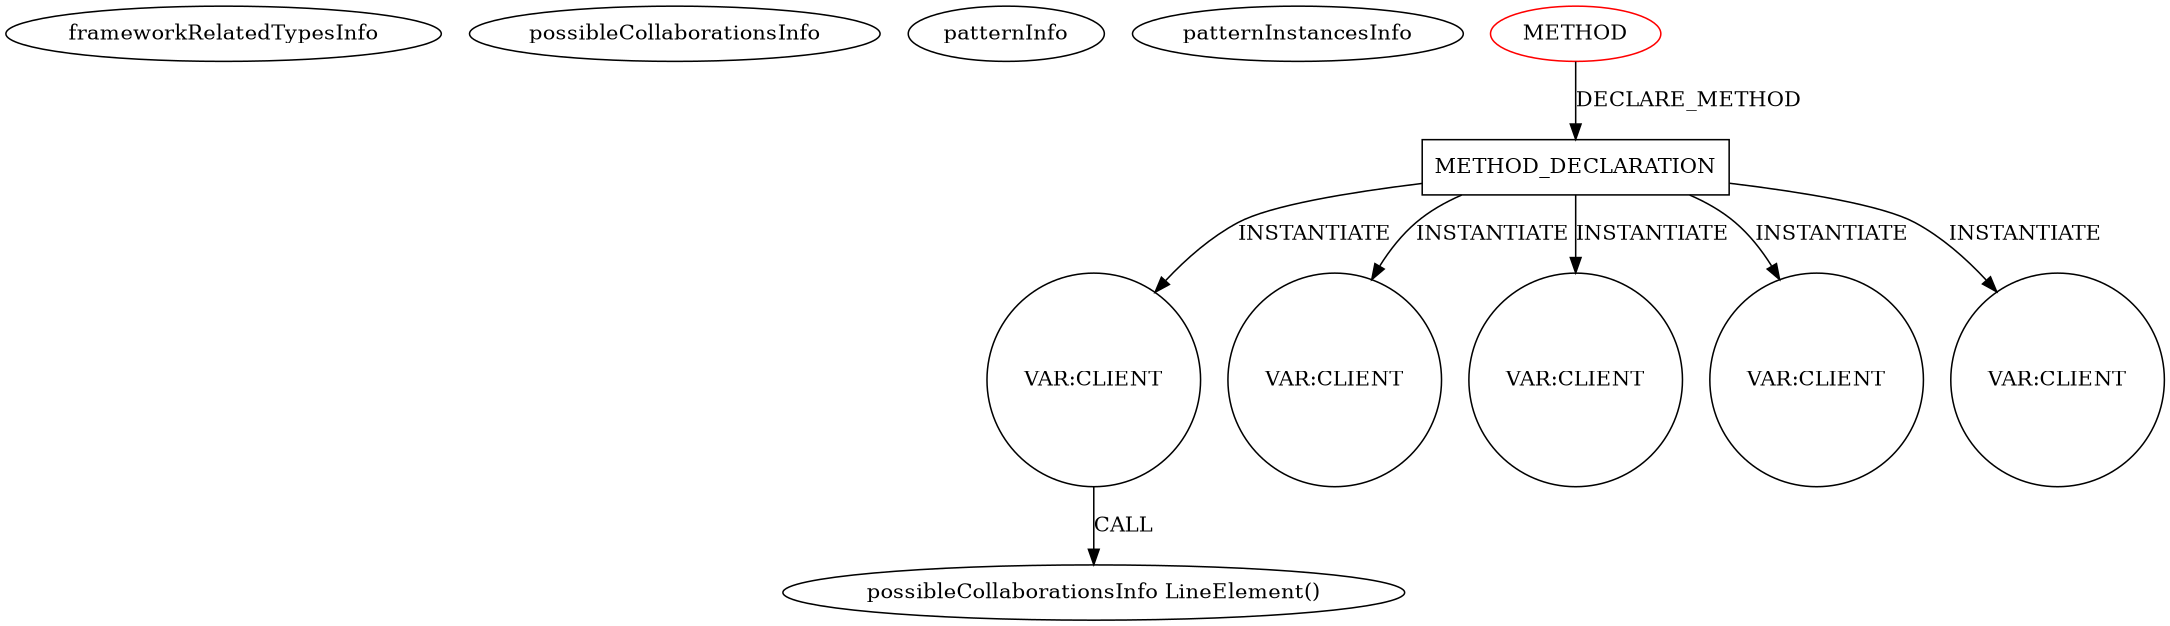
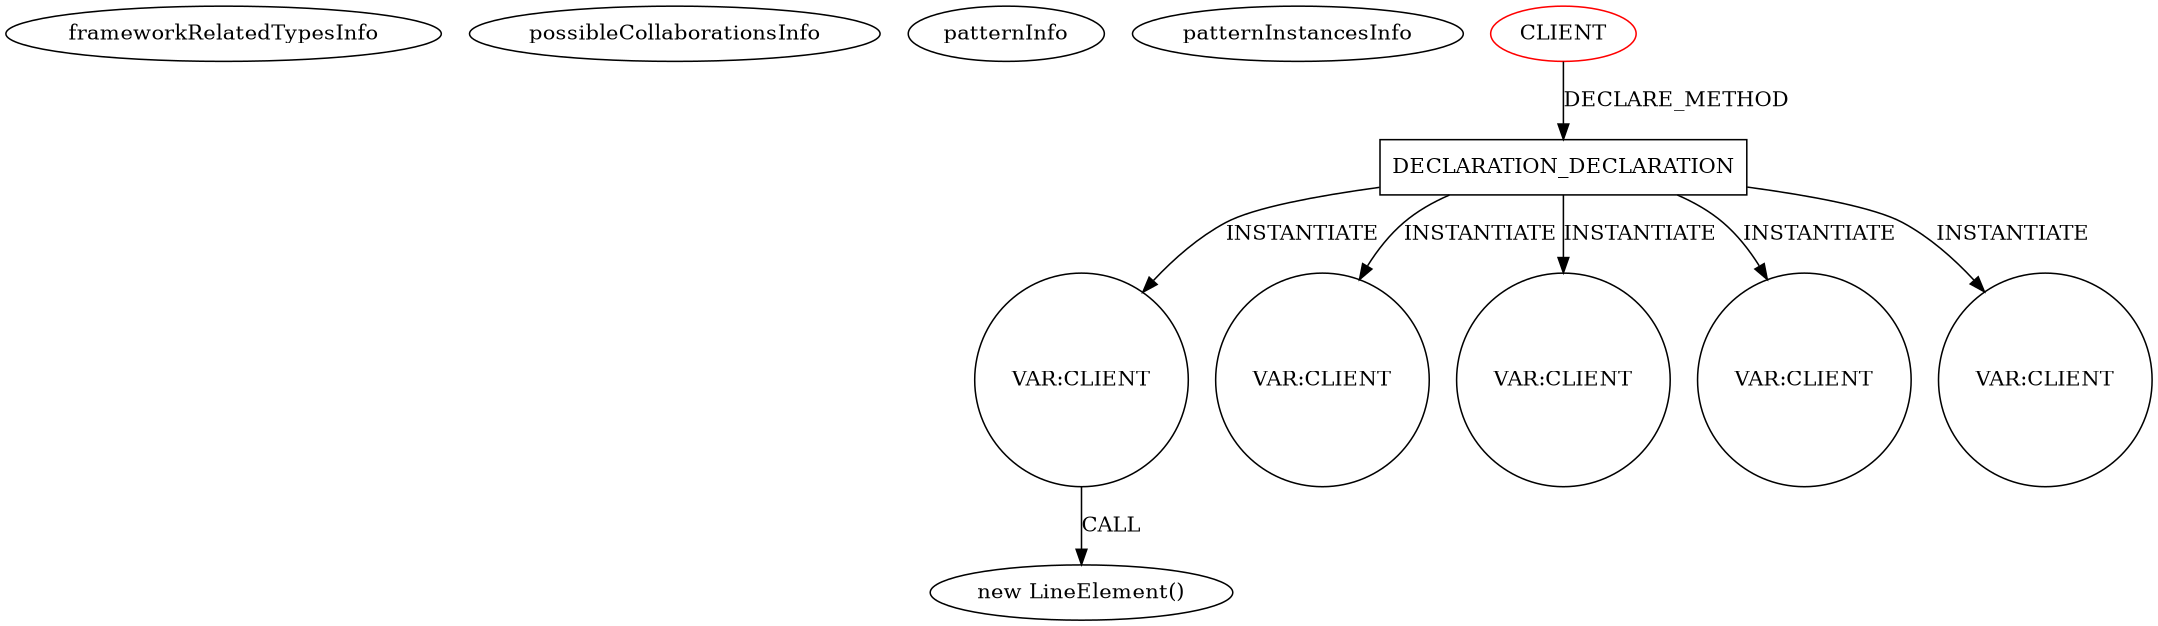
(1576, 34) -> (1563, 34)
(1576, 167) -> (1563, 167)
(1094, 593) -> (1082, 593)
